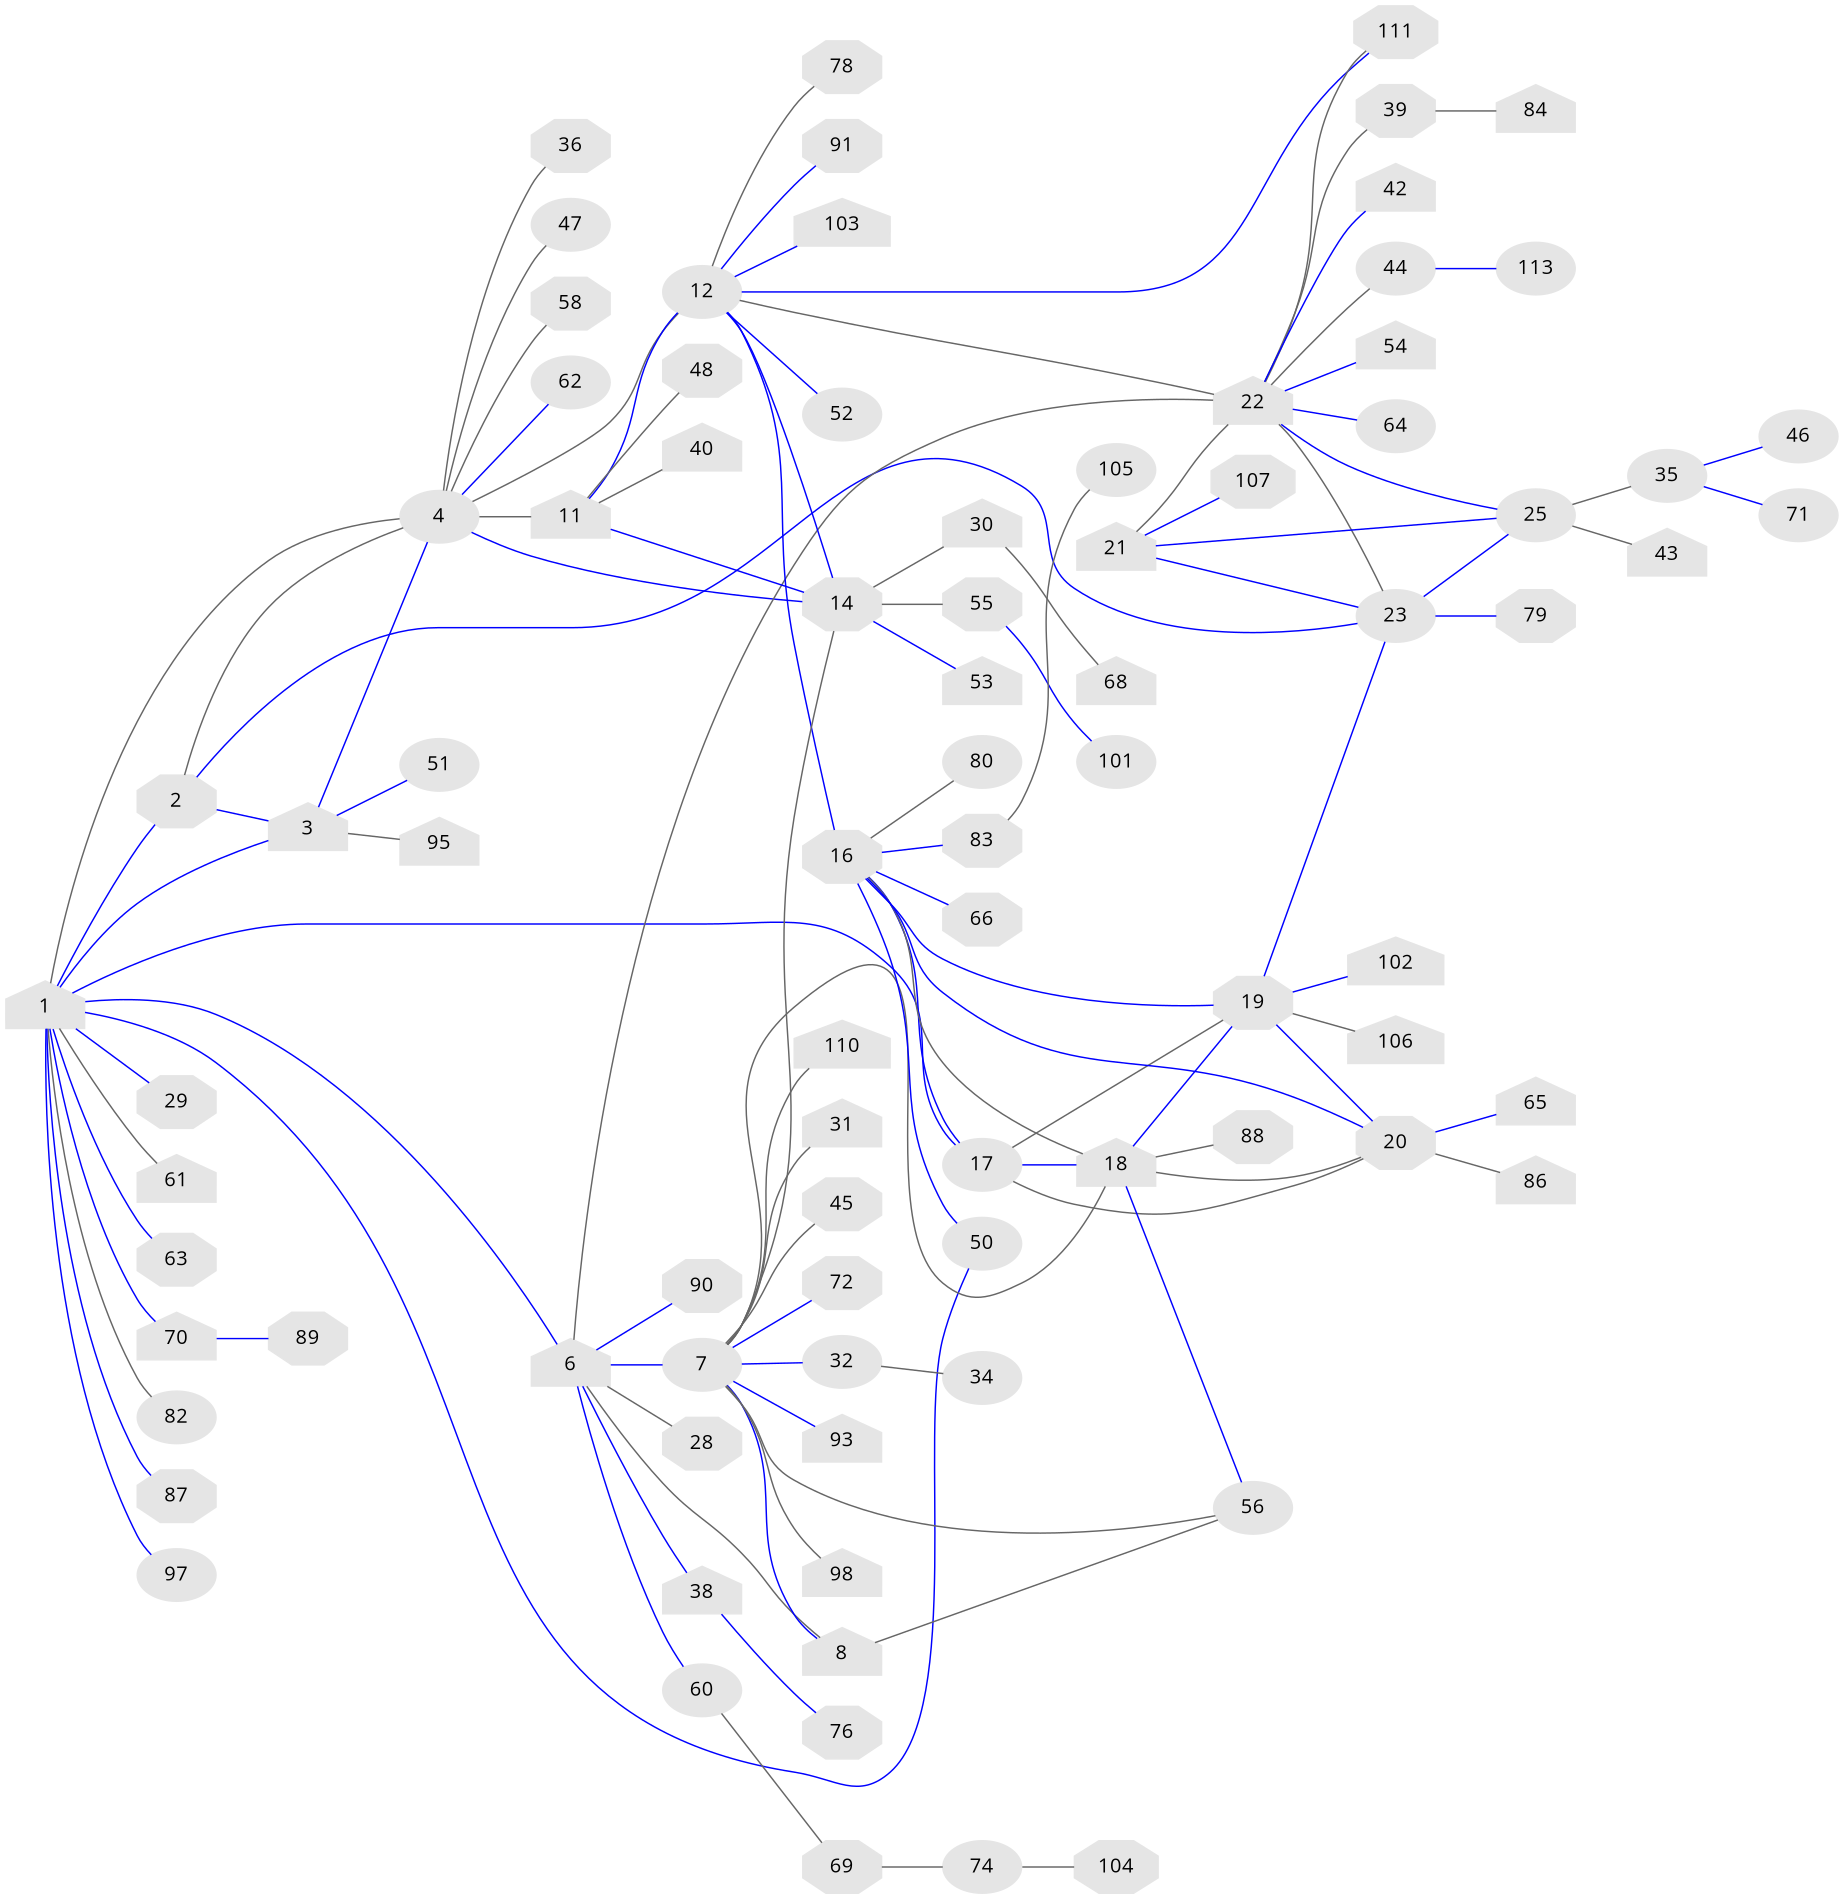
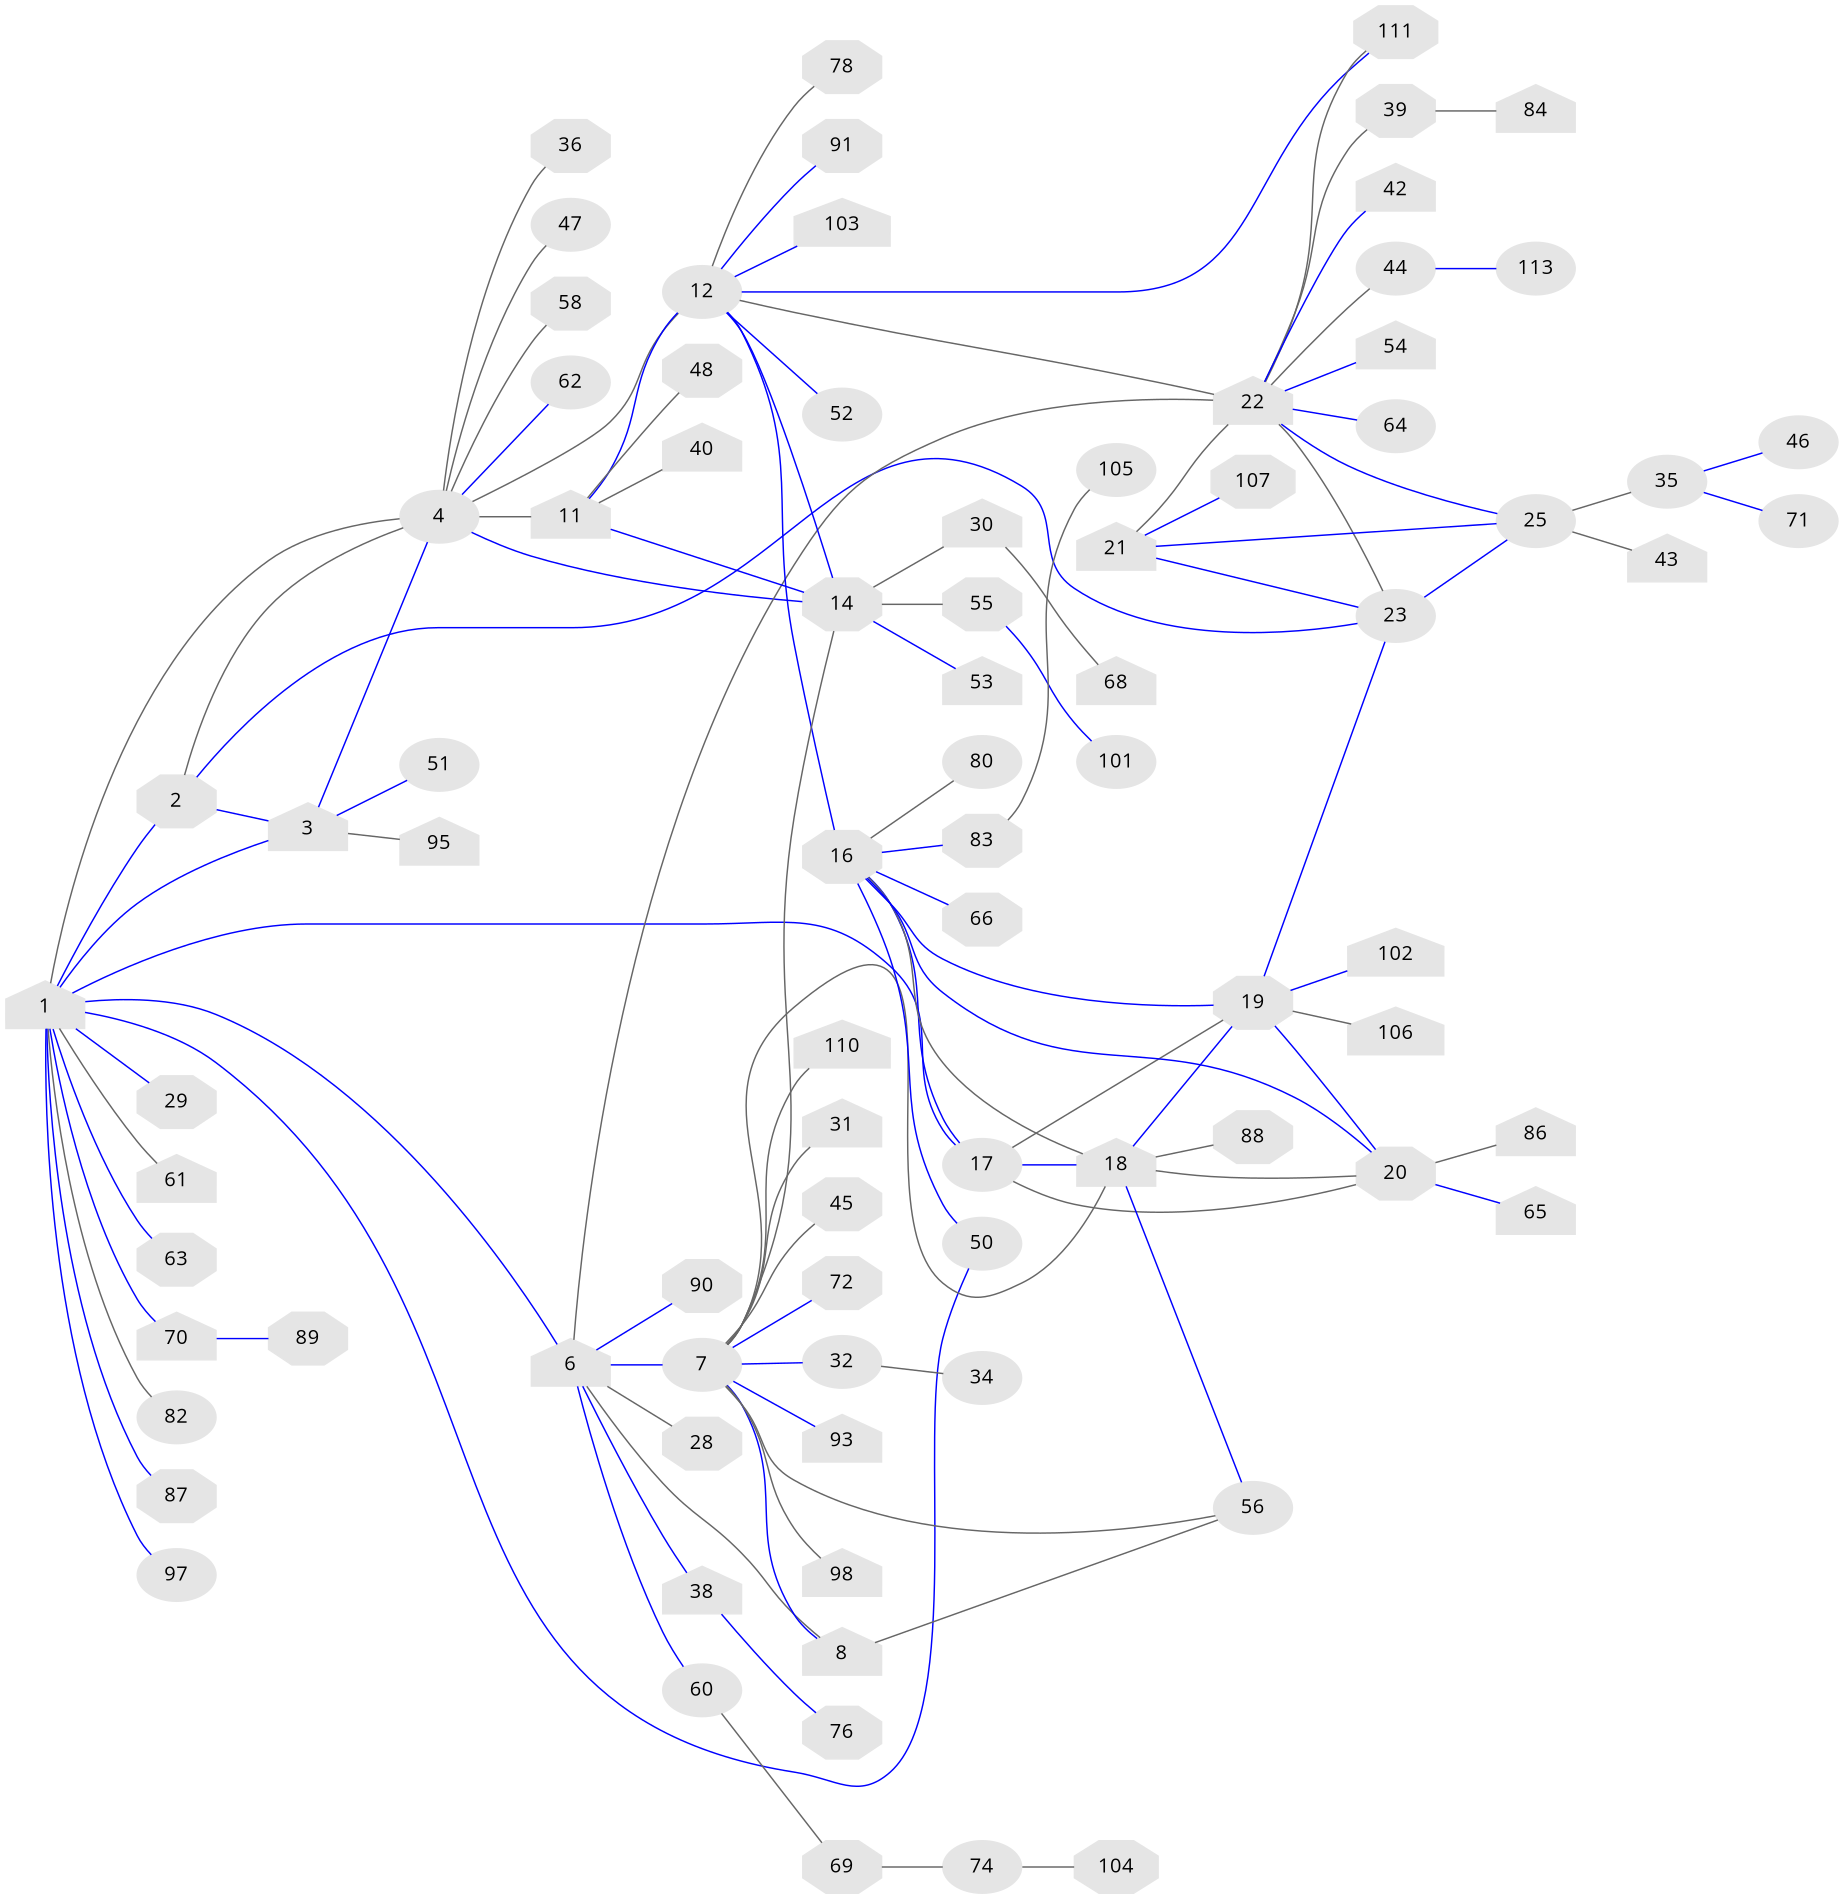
(1536, 616) -> none
